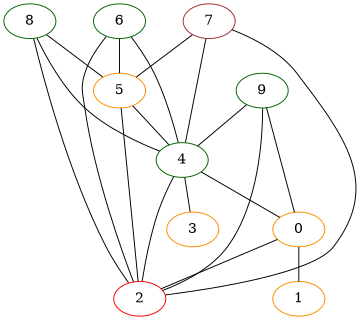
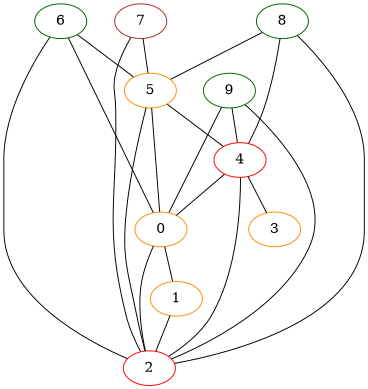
(160, 87) -> (109, 121)
(196, 91) -> none
none -> (156, 160)
(182, 160) -> (240, 160)
none -> (163, 334)
